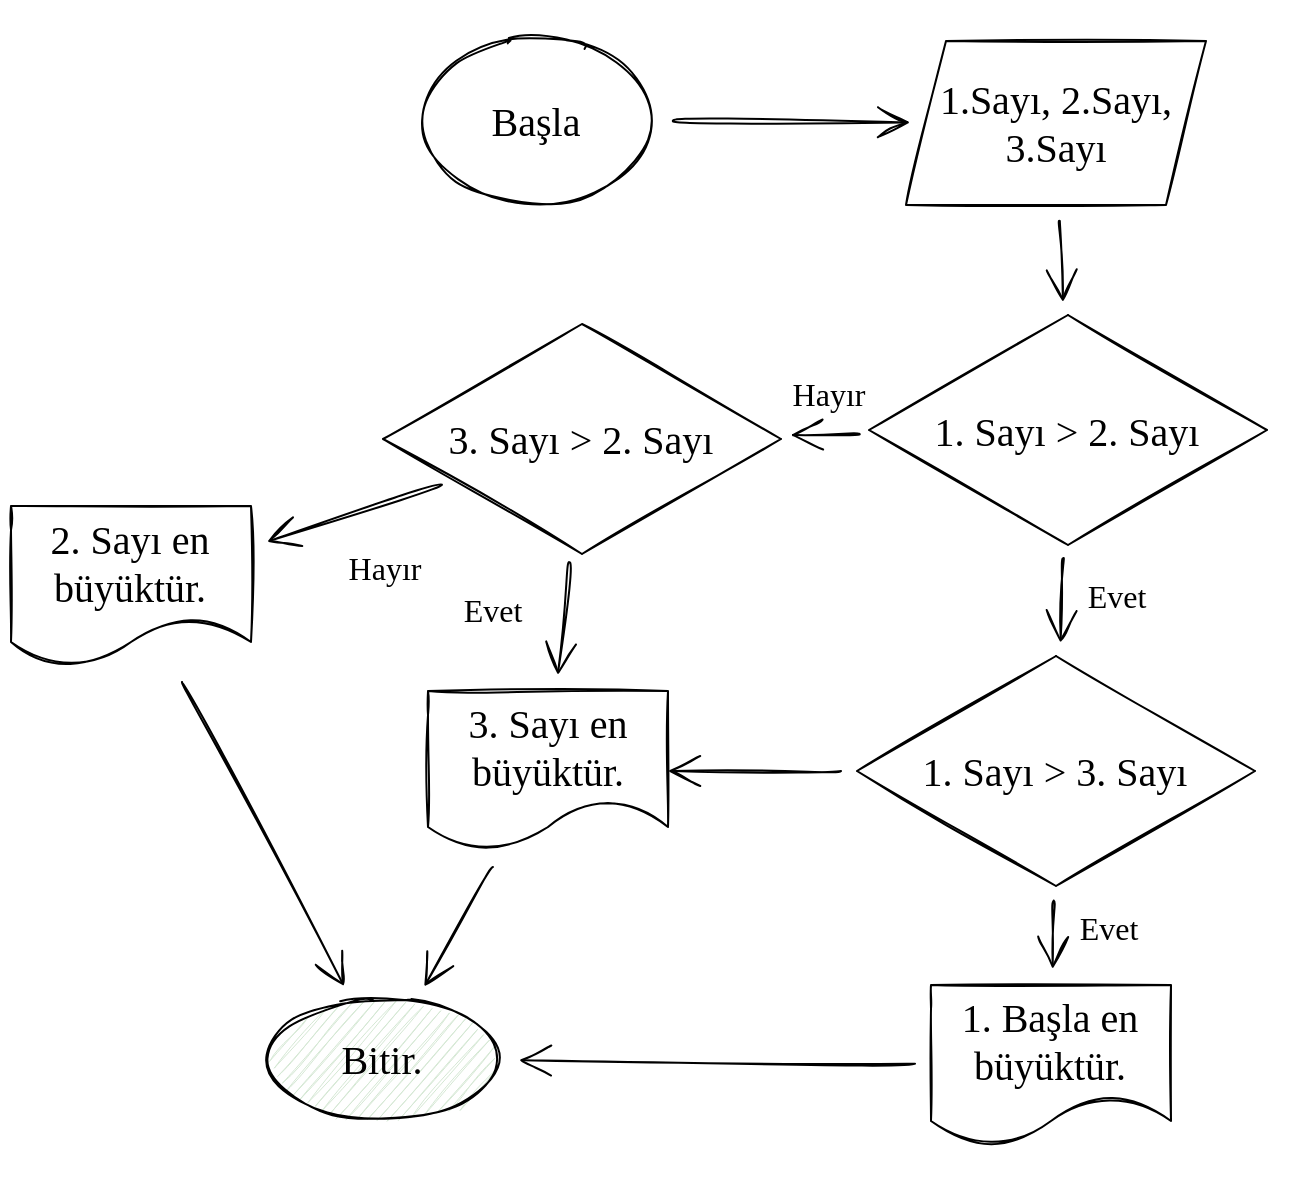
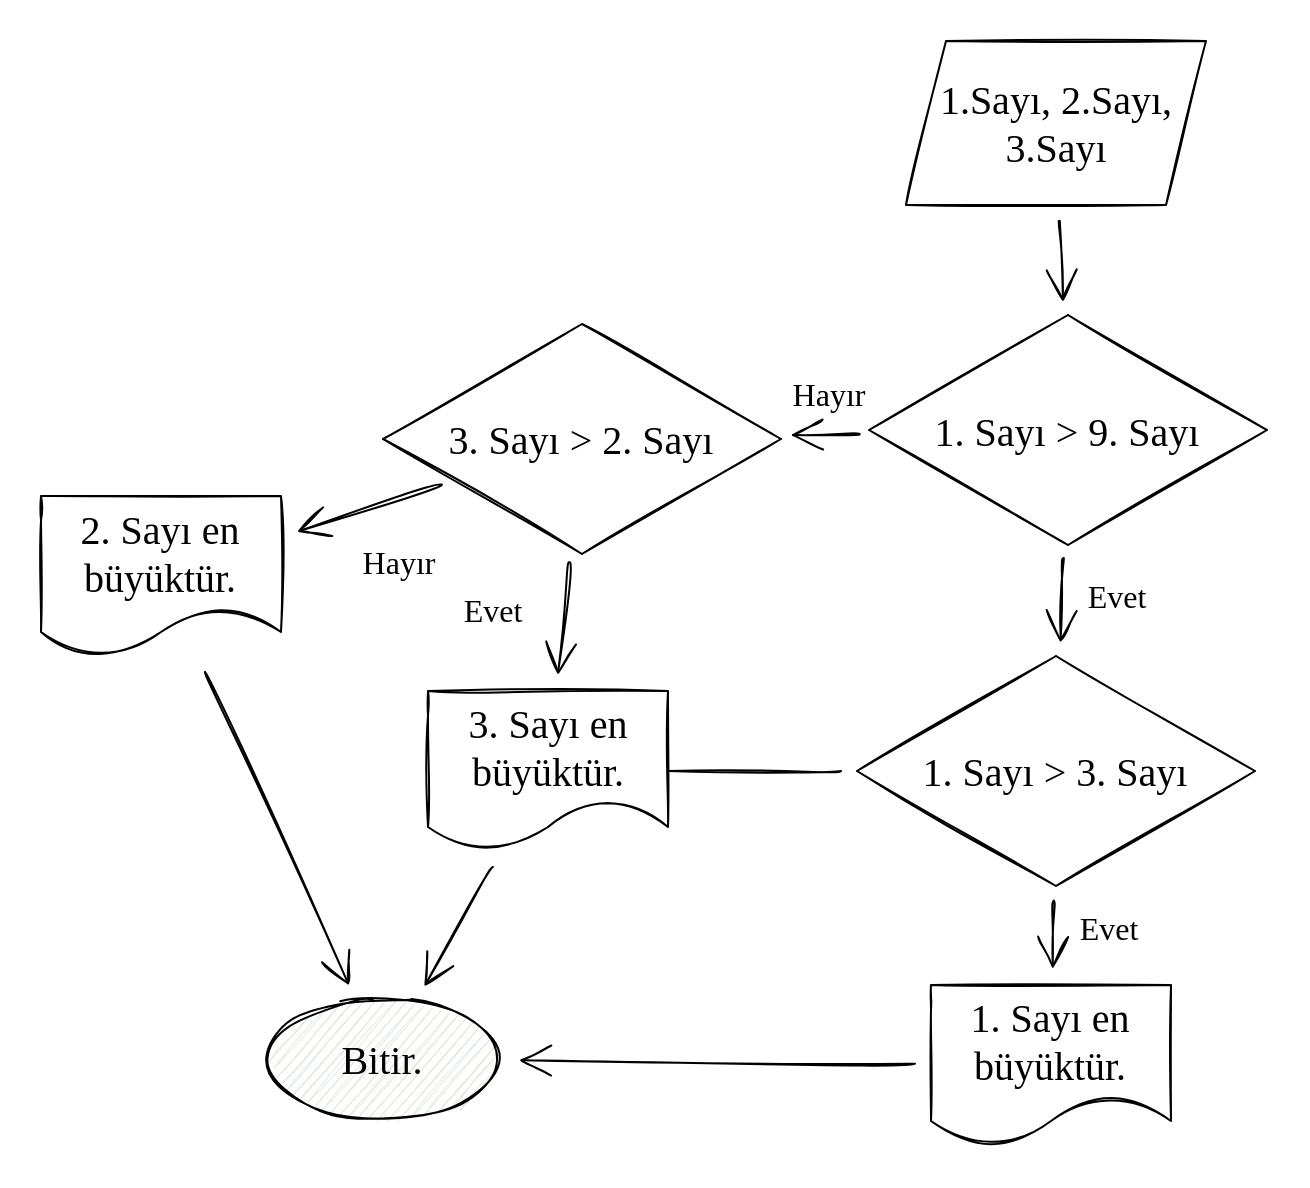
(537, 121) -> none
(790, 122) -> none
(1068, 431) -> (1068, 431)
(131, 586) -> (161, 576)
(677, 771) -> (677, 771)
(1051, 1041) -> (1051, 1041)
